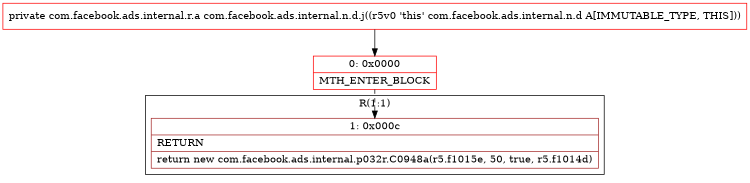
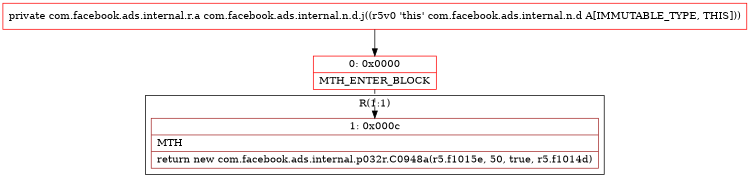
(181, 143) -> (170, 143)
